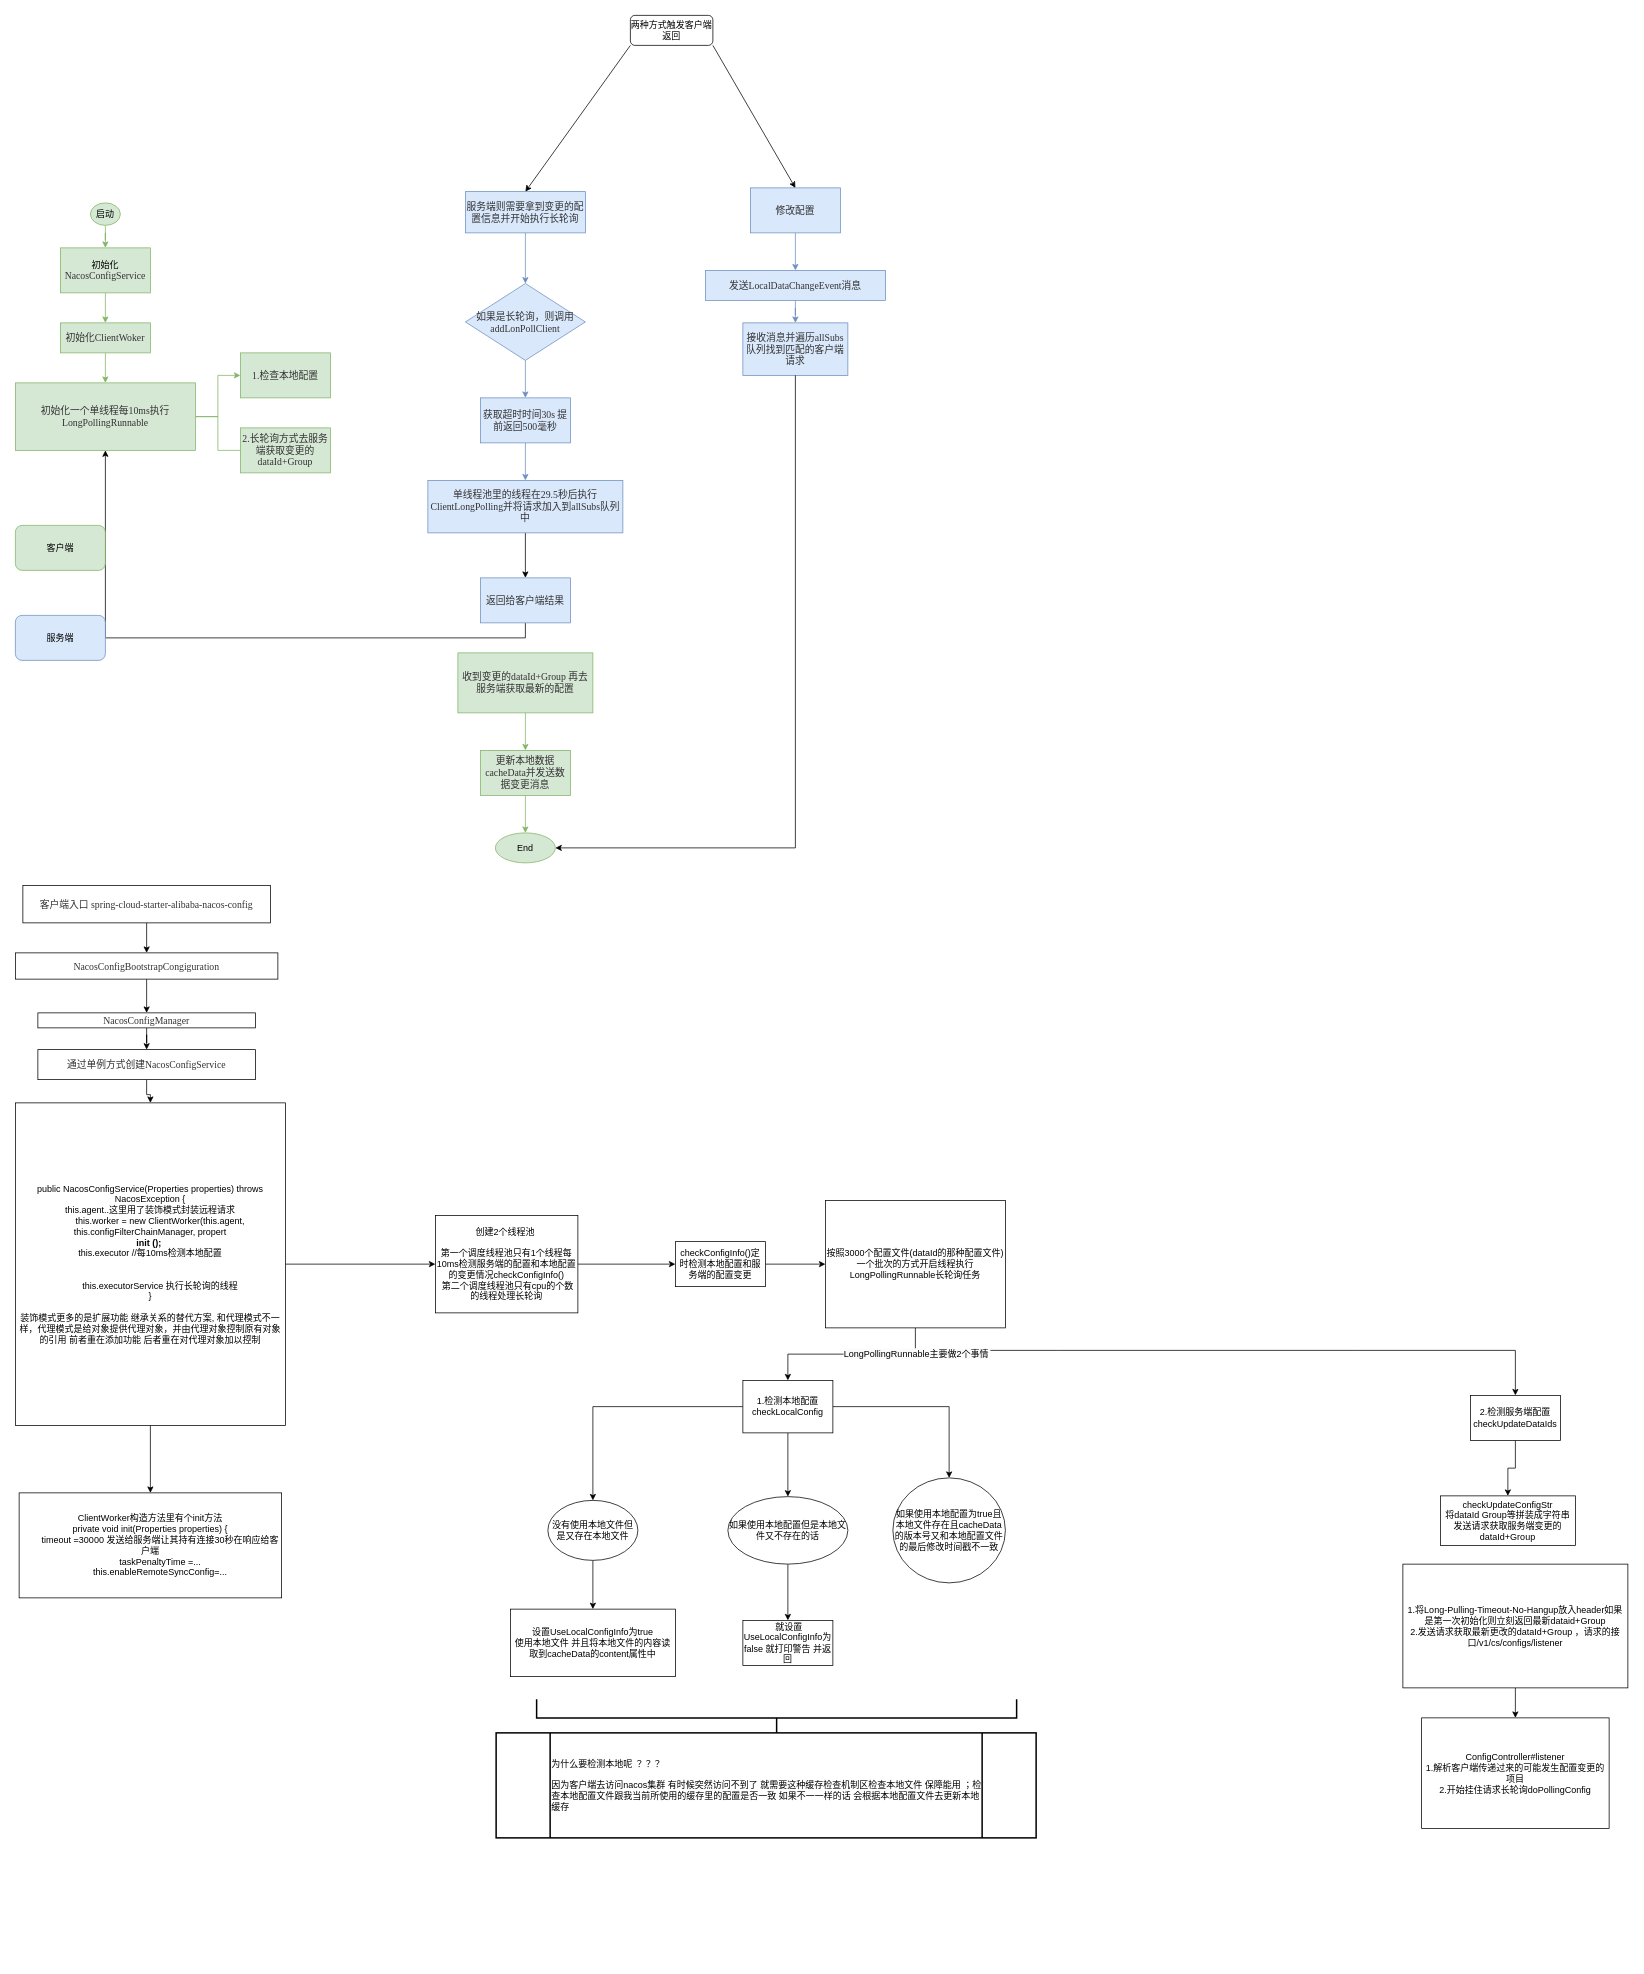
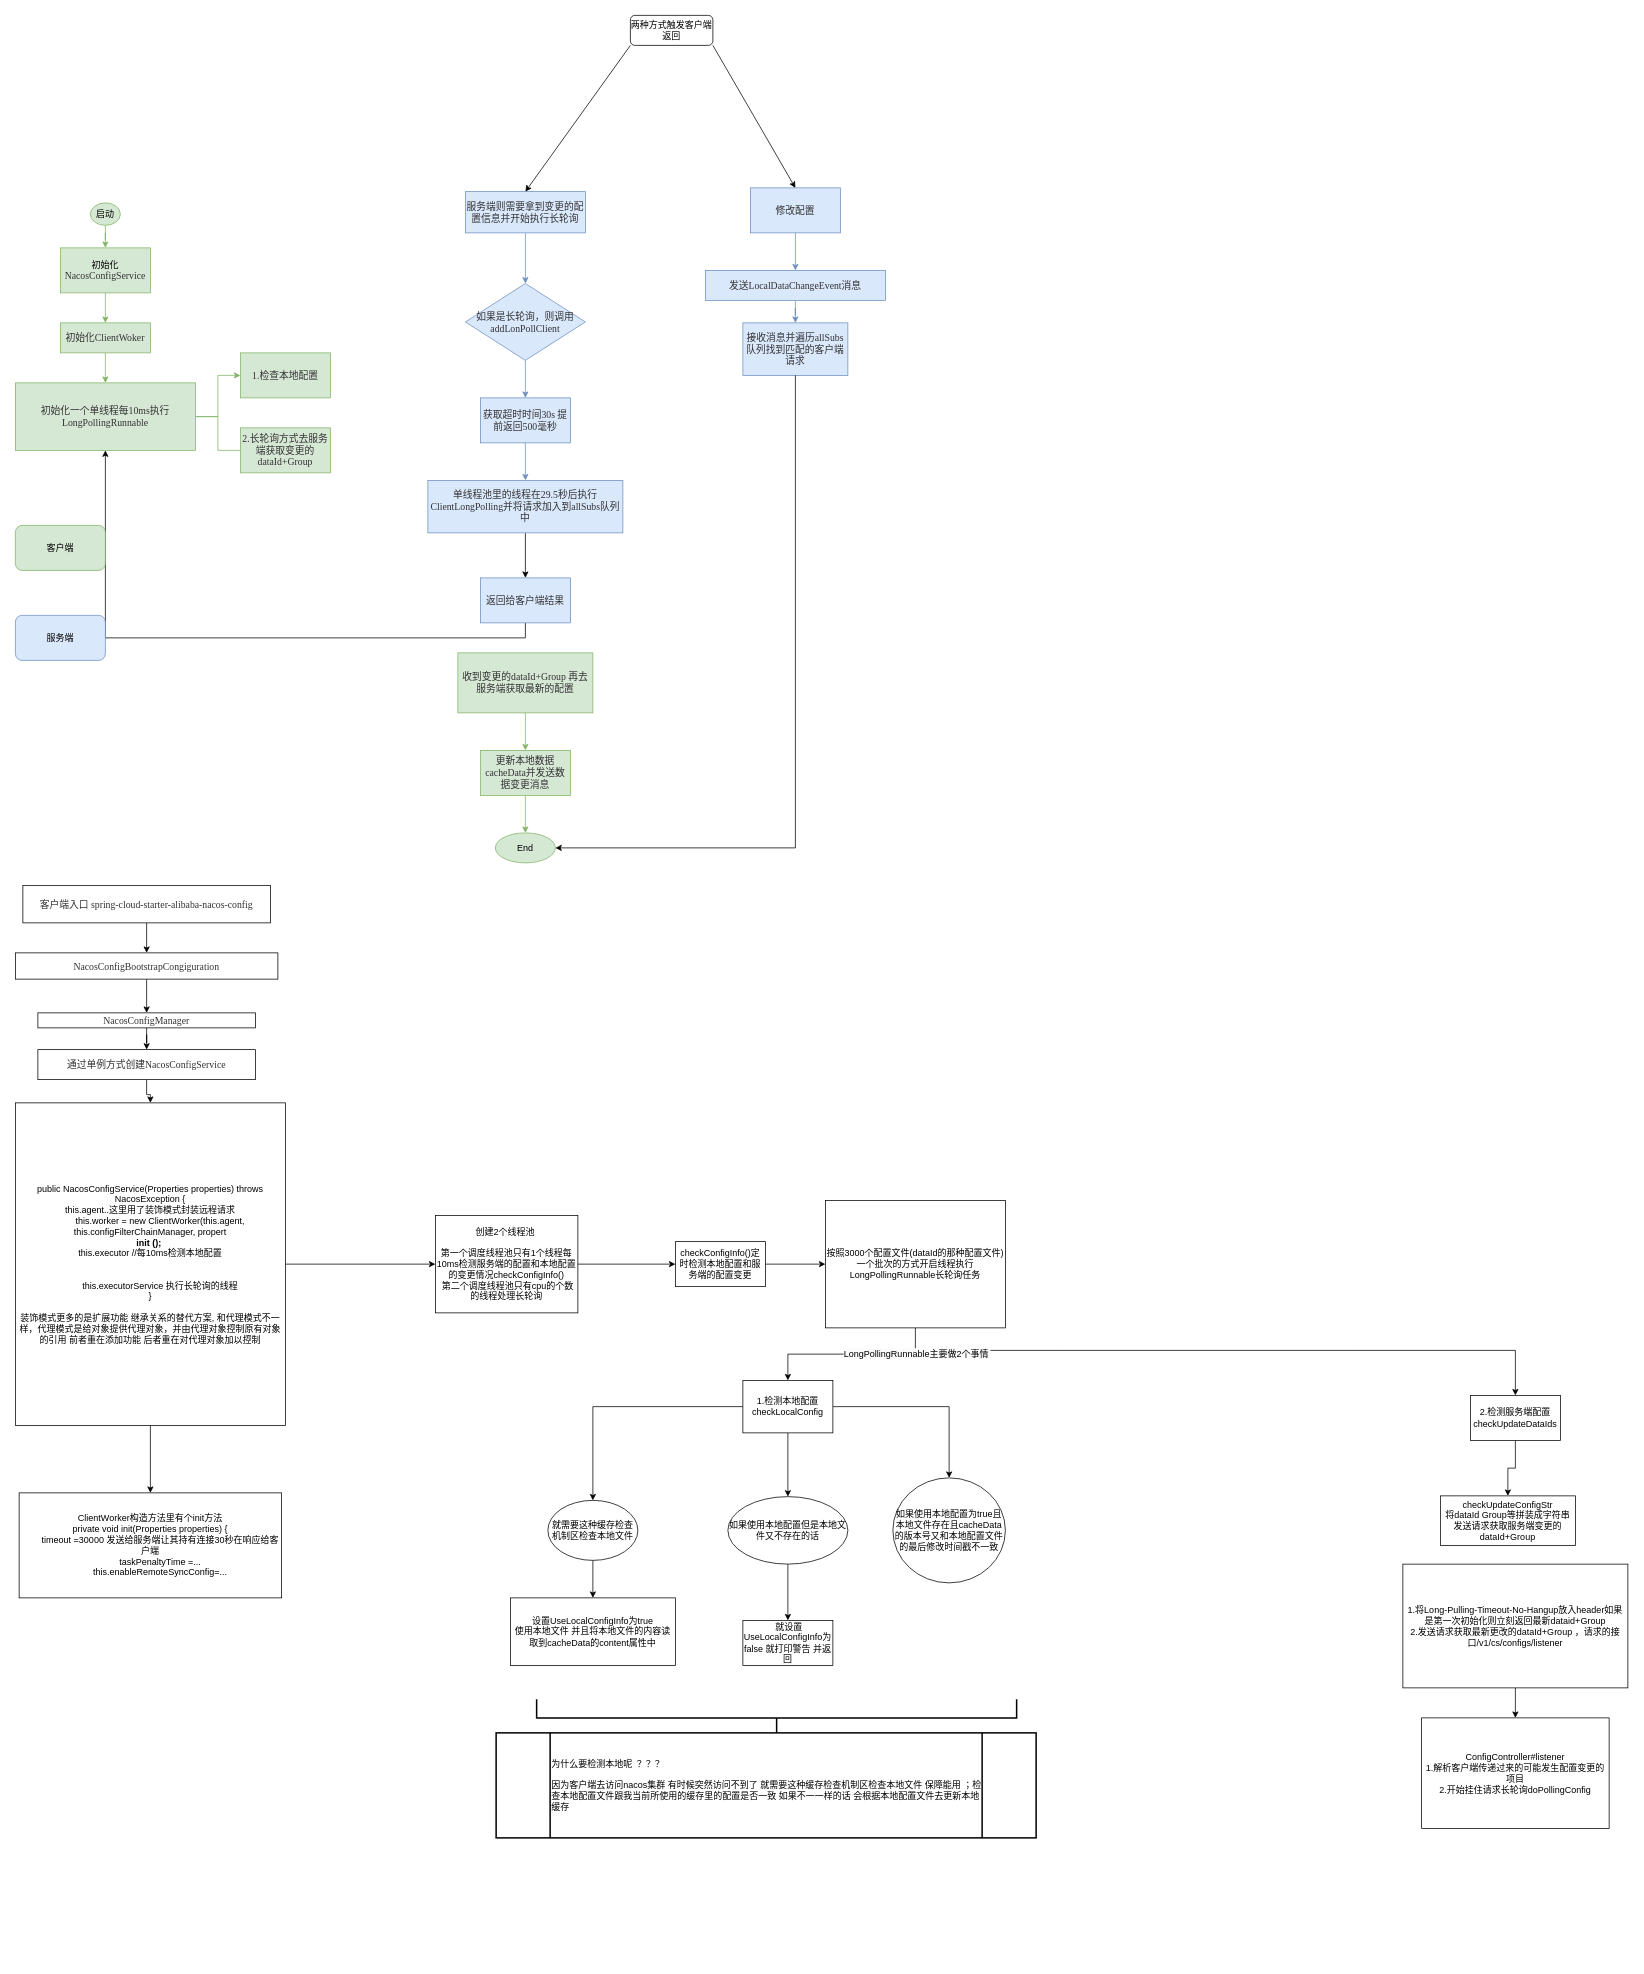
(593, 1530) -> (593, 1530)
(593, 1643) -> (593, 1632)
